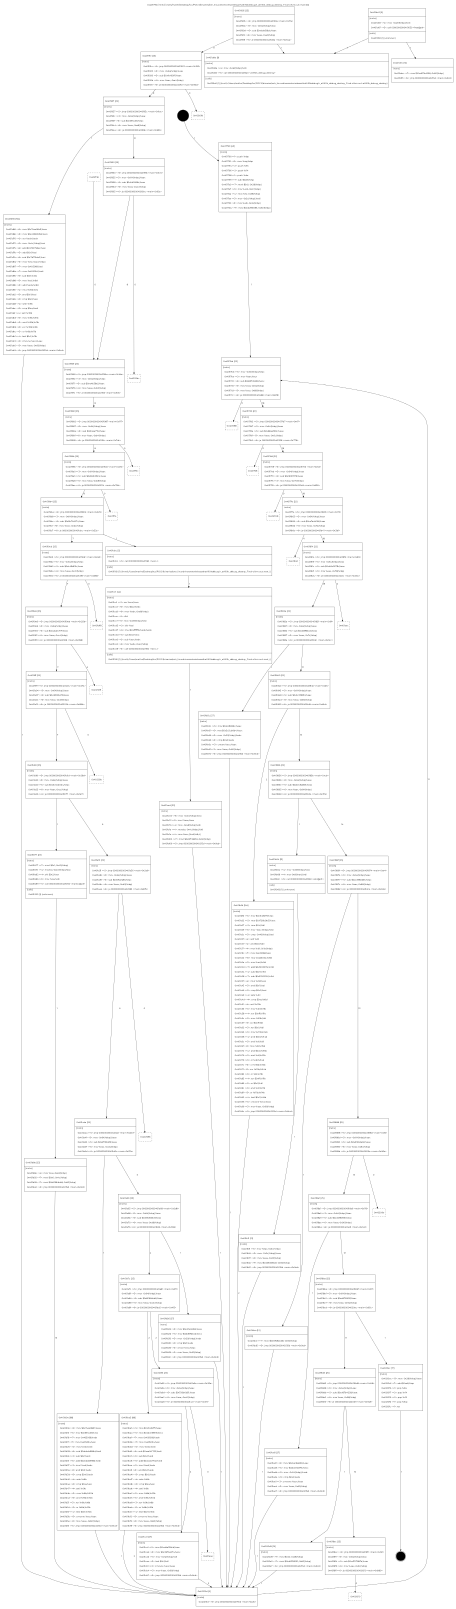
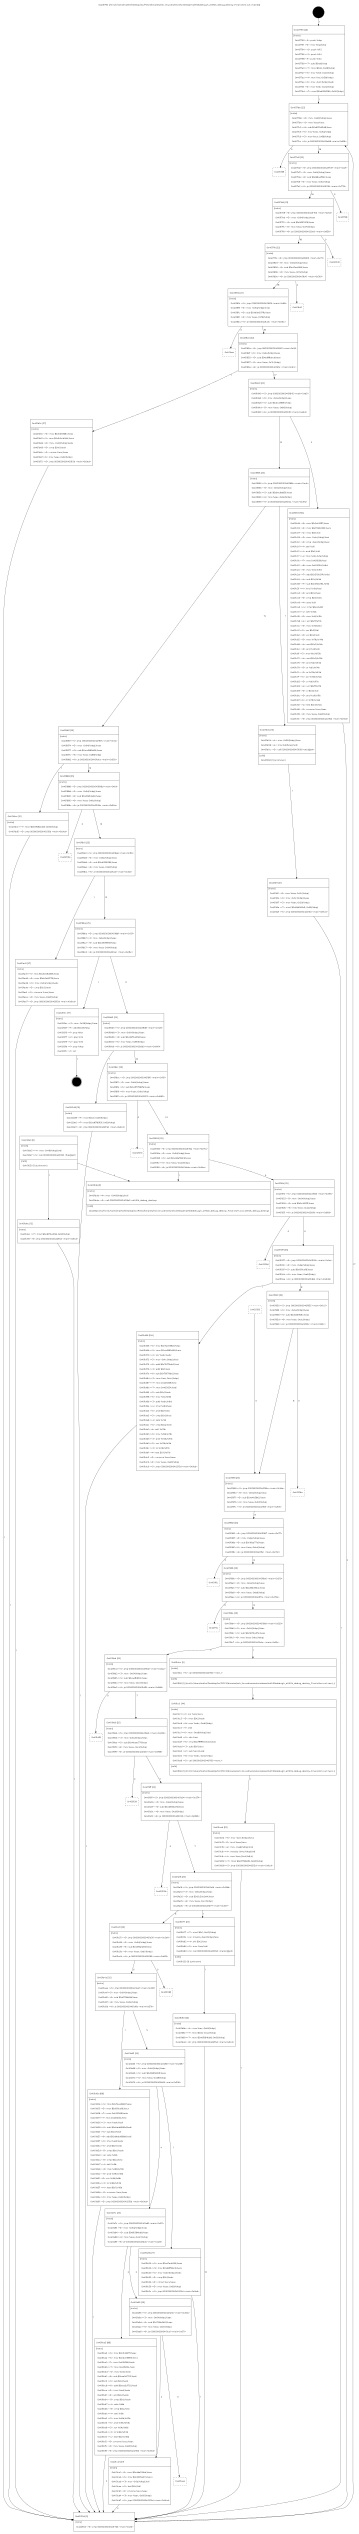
none -> (157, 1117)
none -> (74, 1876)
